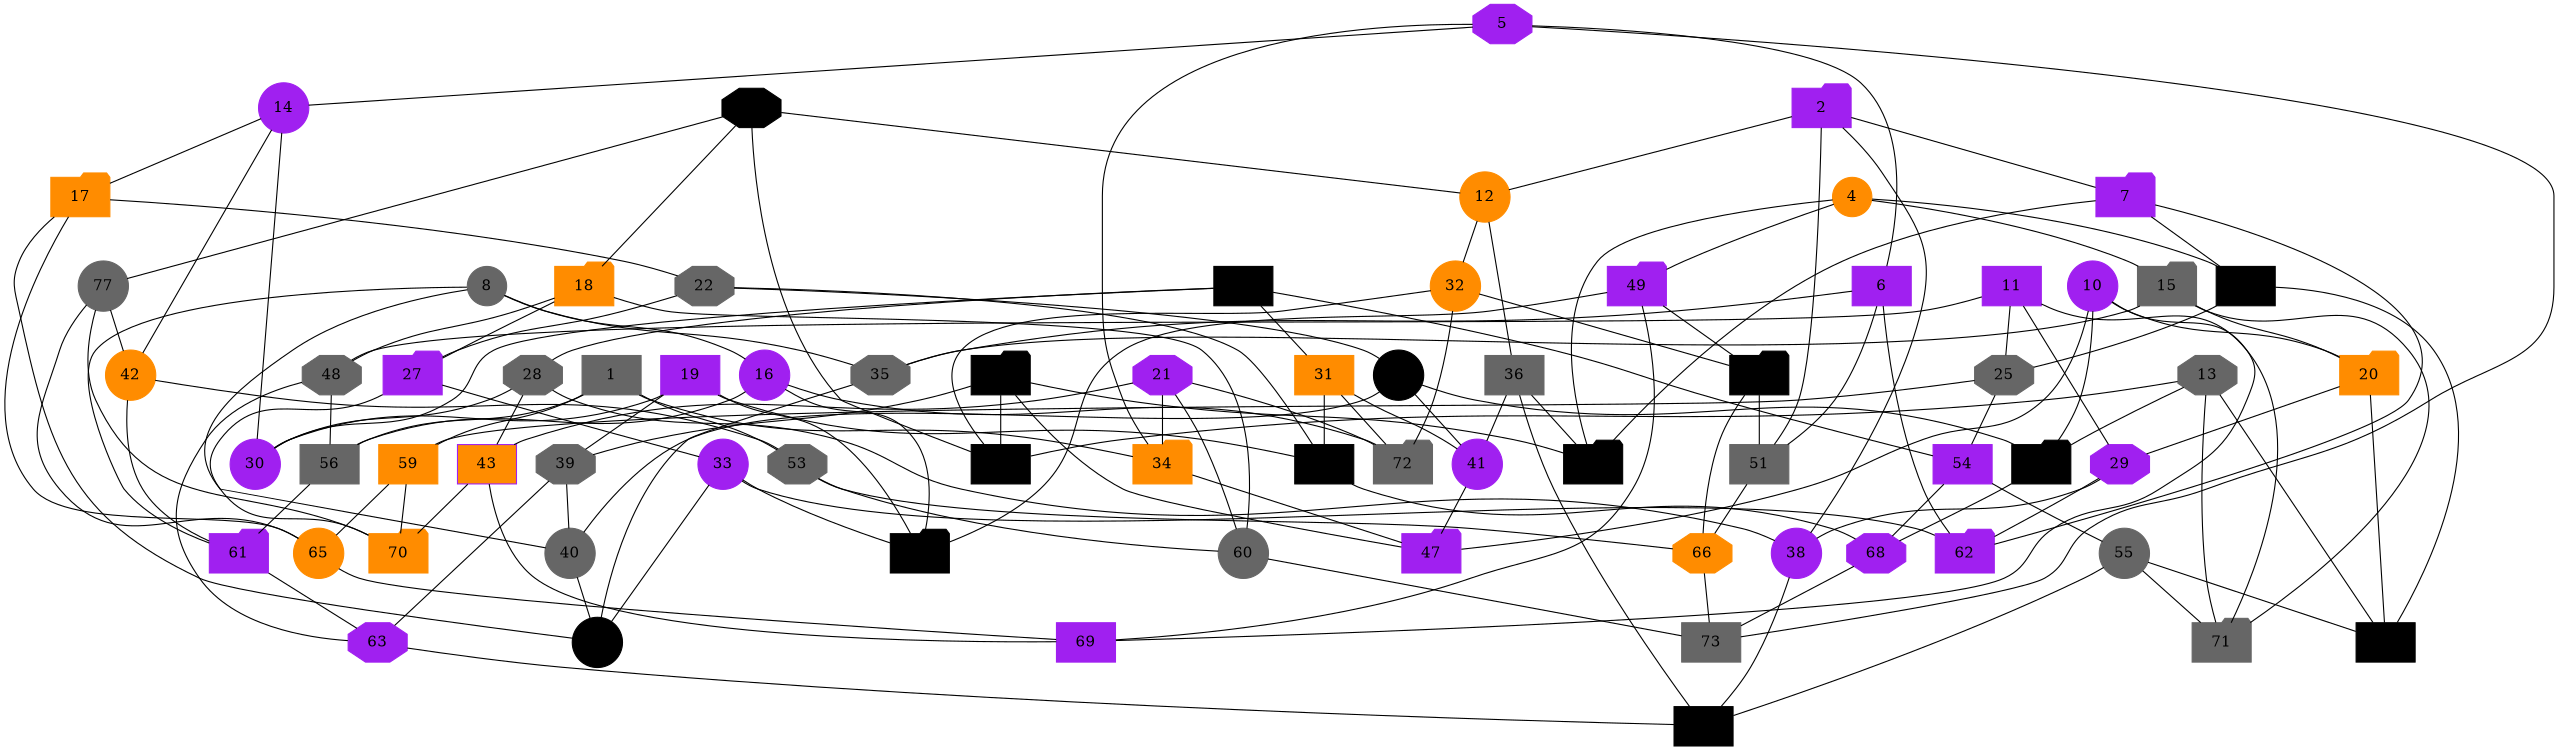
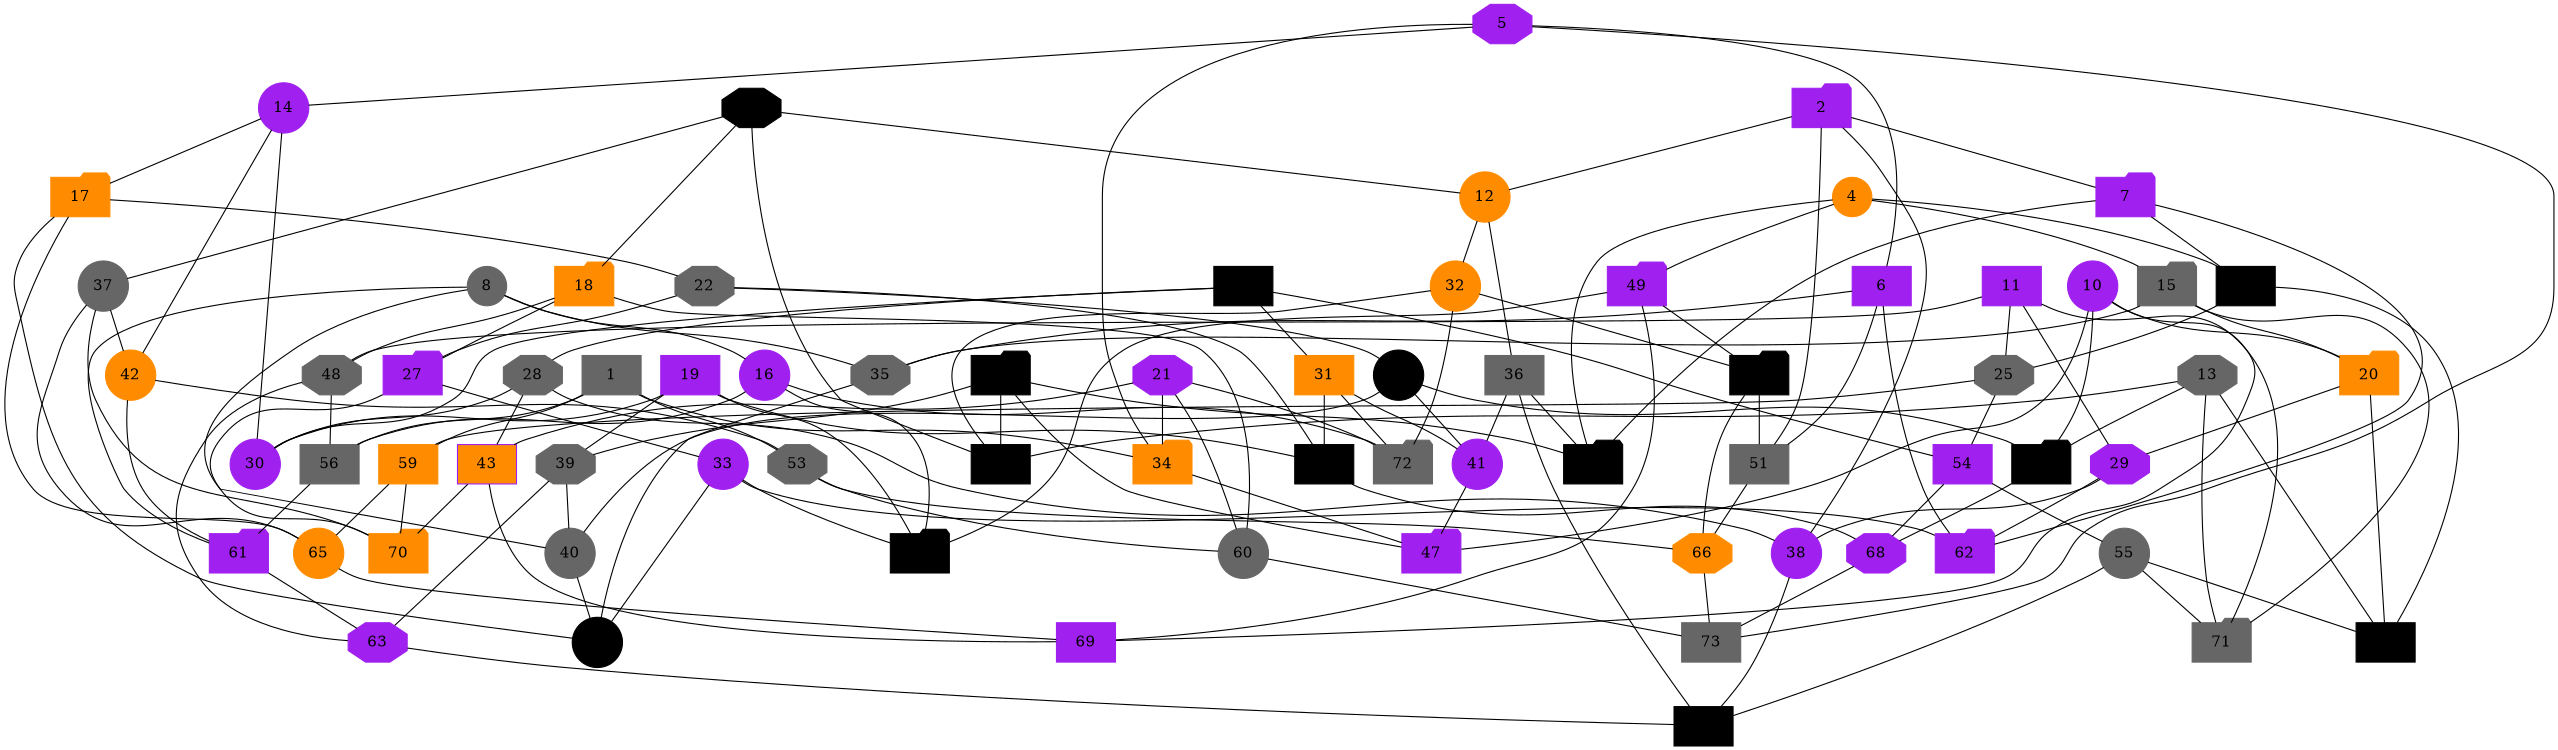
(103, 286) -> (103, 286)
